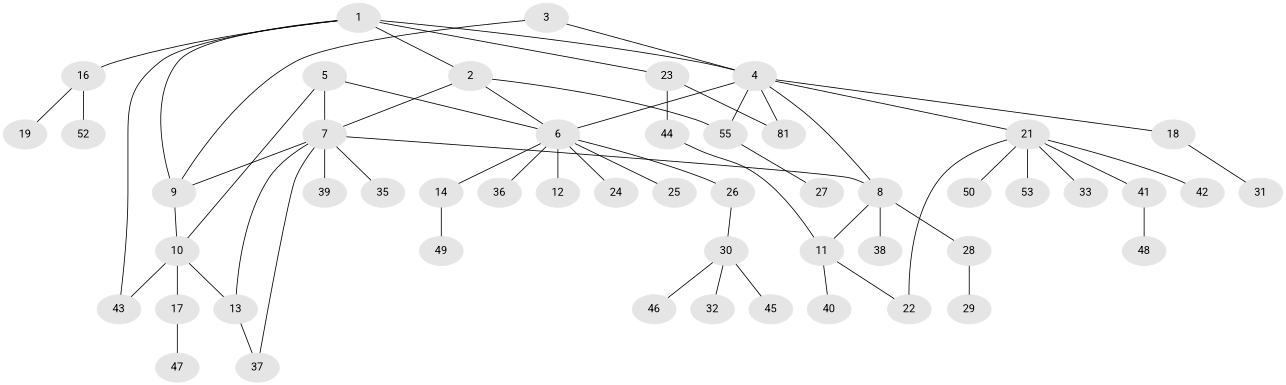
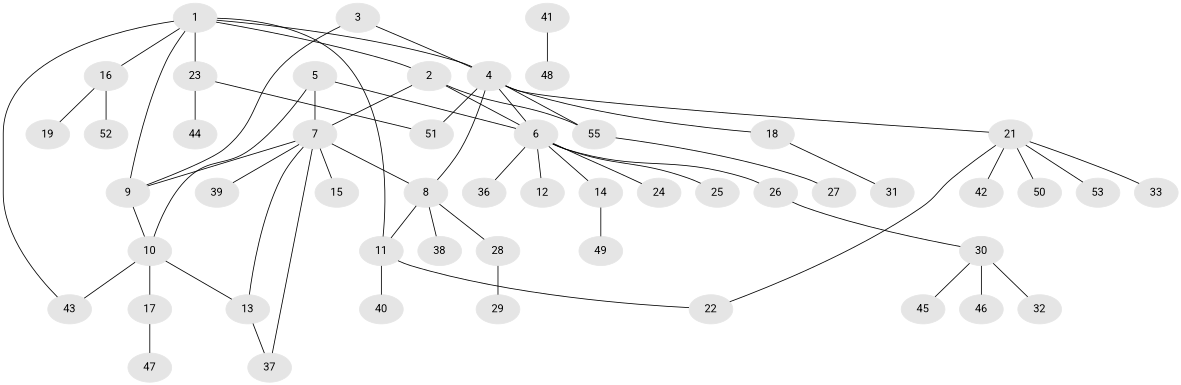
(784, 134) -> (432, 134)
(1086, 164) -> none
(759, 176) -> (358, 80)
(383, 193) -> (337, 193)
